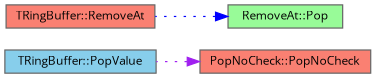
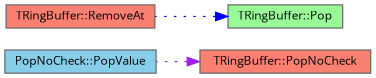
(285, 16) -> (285, 16)
(80, 62) -> (80, 62)
(285, 62) -> (285, 62)
